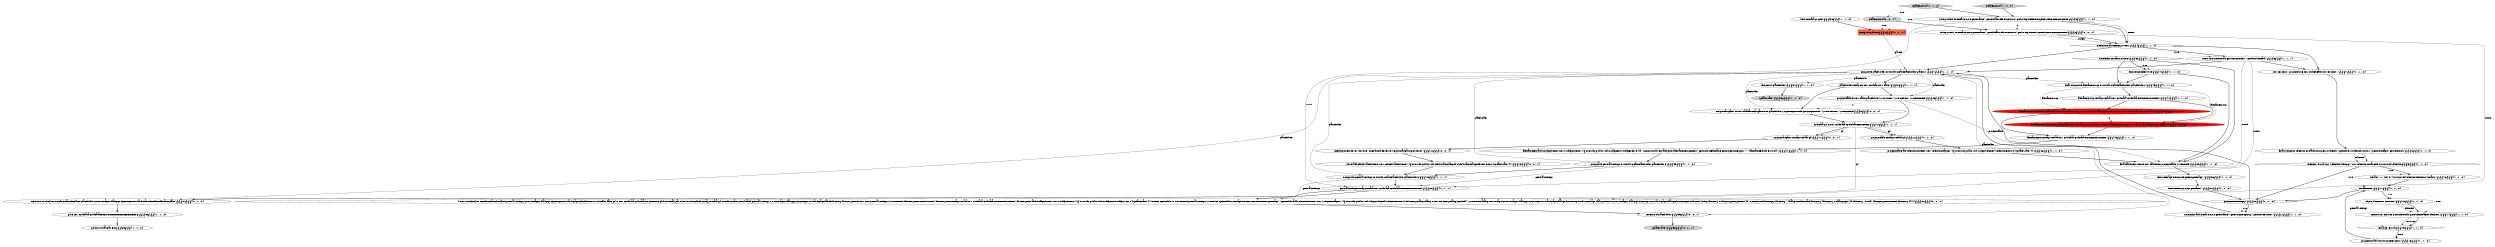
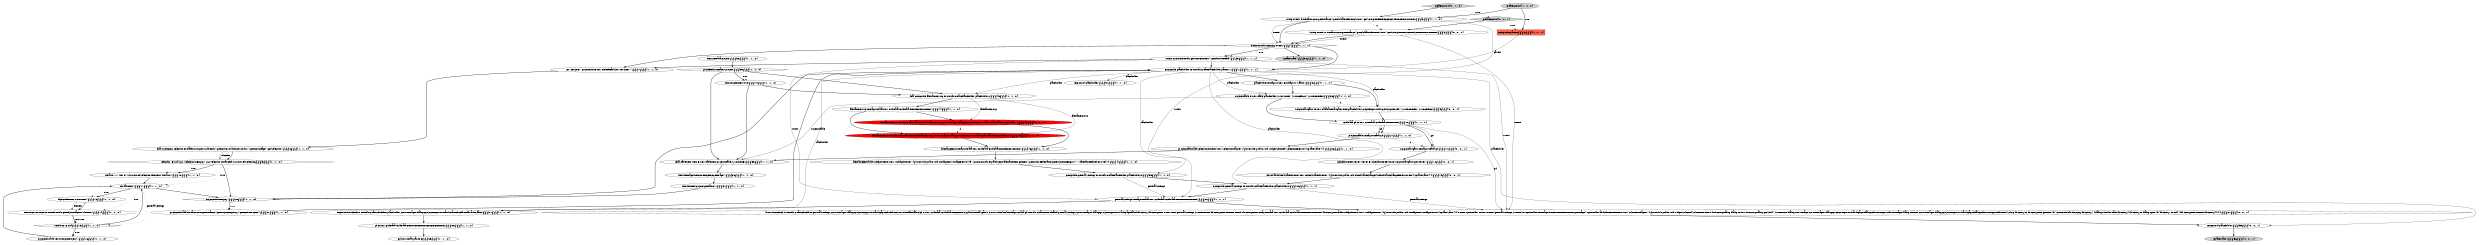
(2000, 6) -> (1520, 6)
(1935, 12) -> (1525, 18)
(1882, 19) -> (1496, 19)
(1853, 26) -> (732, 64)
(1784, 91) -> (1292, 52)
none -> (1406, 142)
none -> (132, 219)
